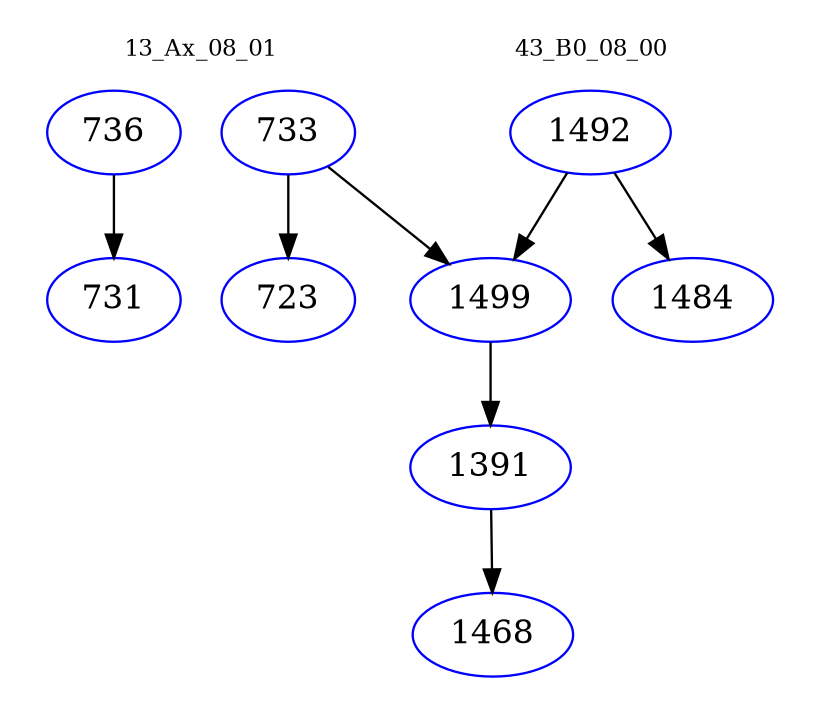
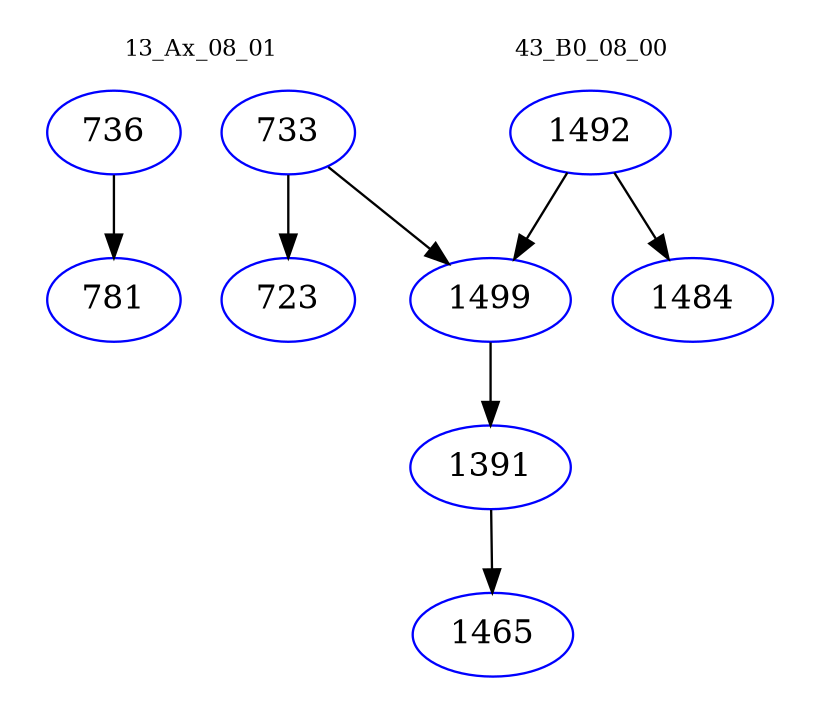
(114, 300) -> (114, 300)
(493, 635) -> (493, 635)
